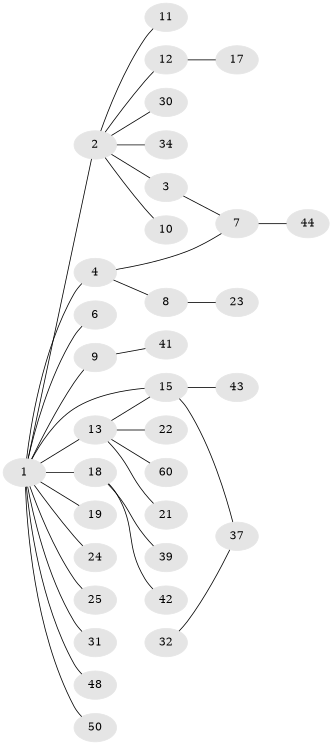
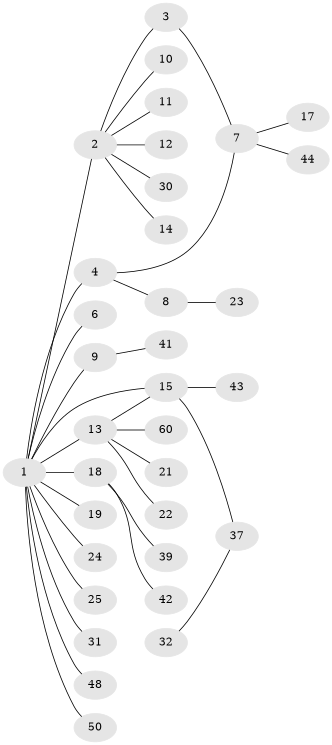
(202, 60) -> (273, 128)
(166, 145) -> (166, 230)
